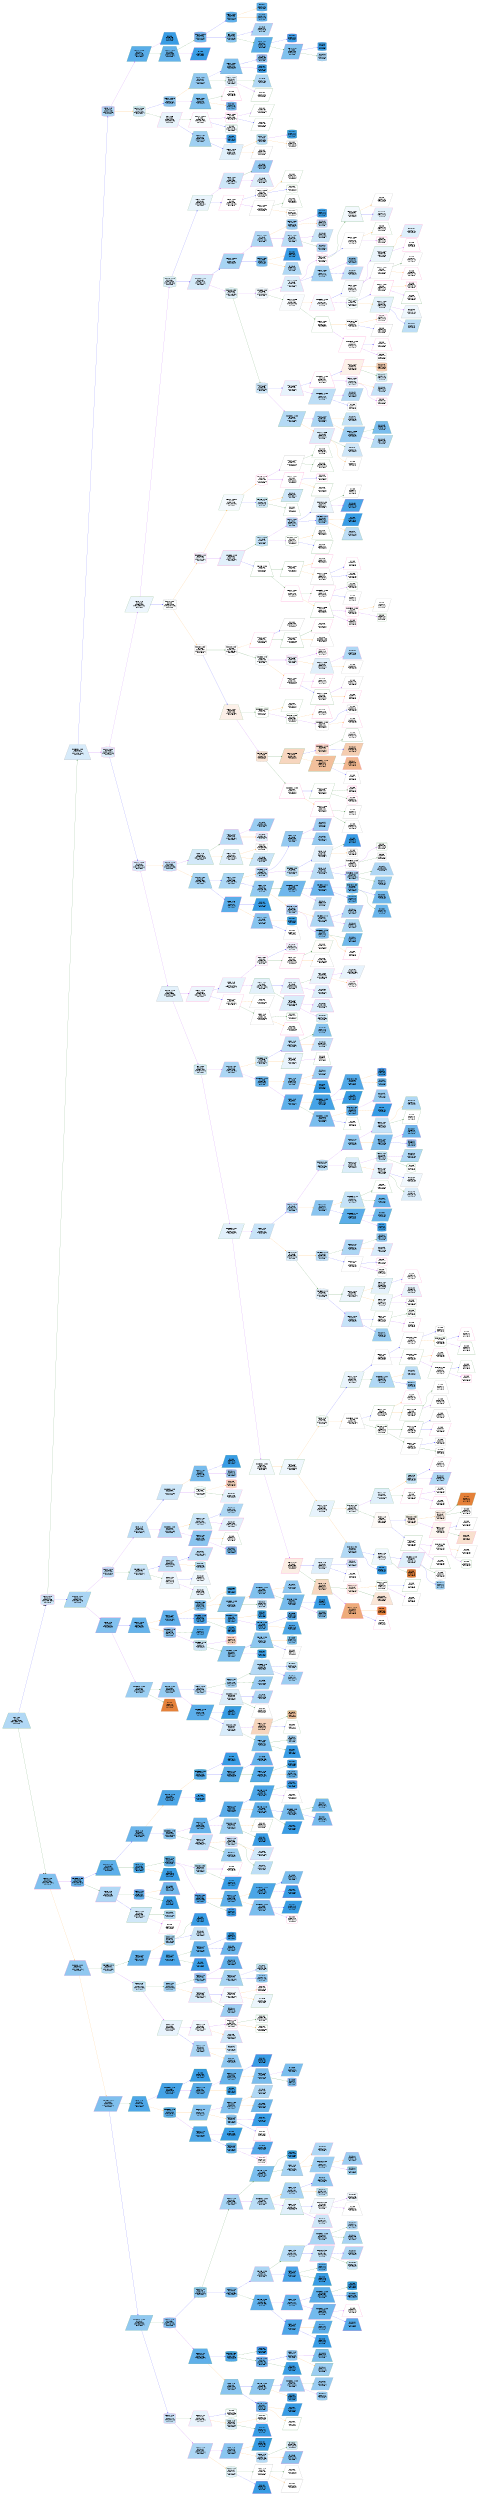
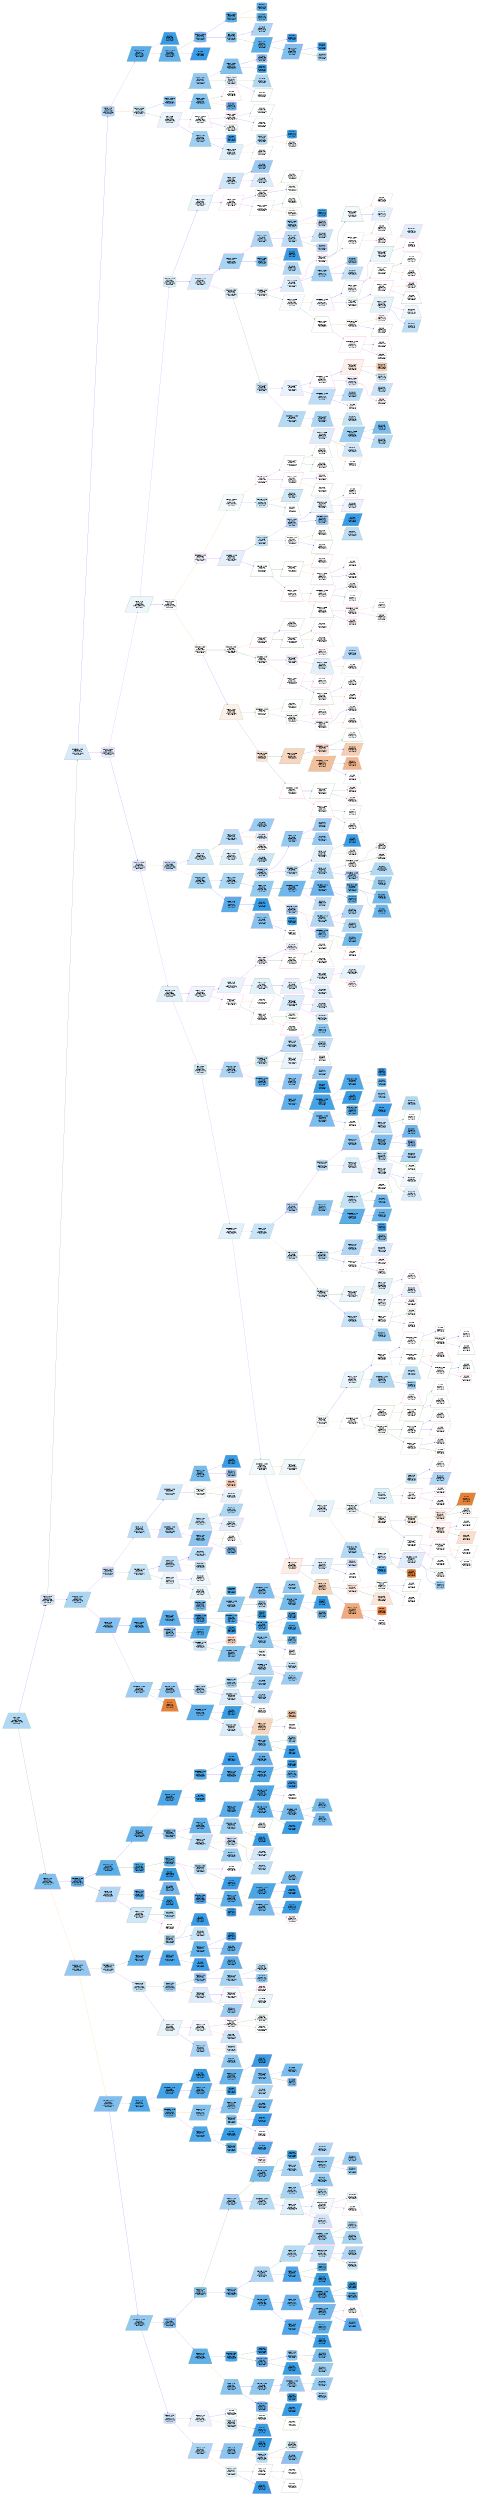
(352, 505) -> (352, 505)
(322, 640) -> (322, 640)
(466, 1538) -> (466, 1538)
(382, 1599) -> (382, 1599)
(262, 1654) -> (262, 1654)
